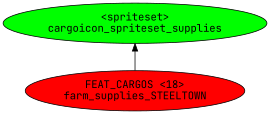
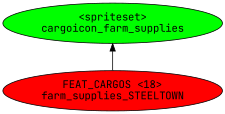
(135, 23) -> (113, 23)
